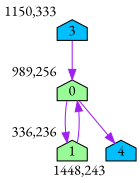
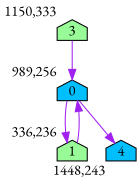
(72, 31) -> (72, 31)
(72, 91) -> (72, 91)
